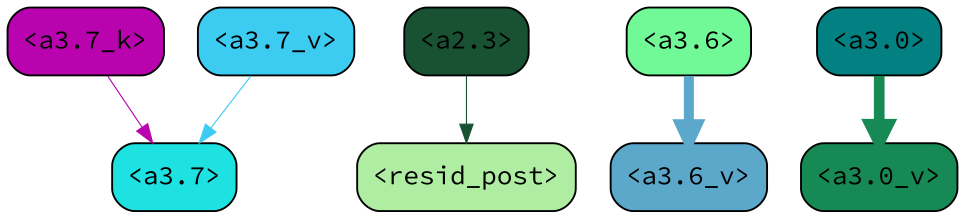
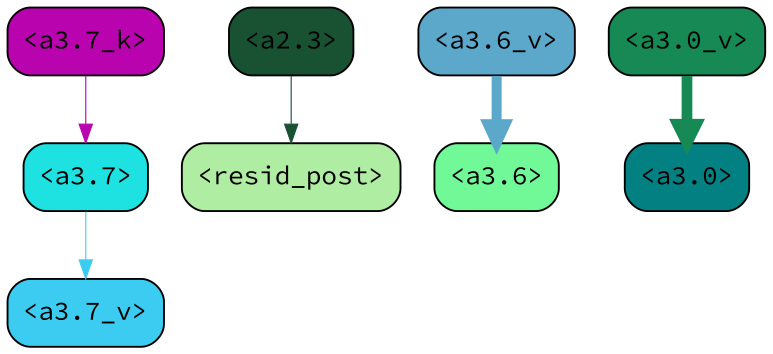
(689, 100) -> (497, 100)
(879, 100) -> (687, 100)
(231, 102) -> (86, 236)
